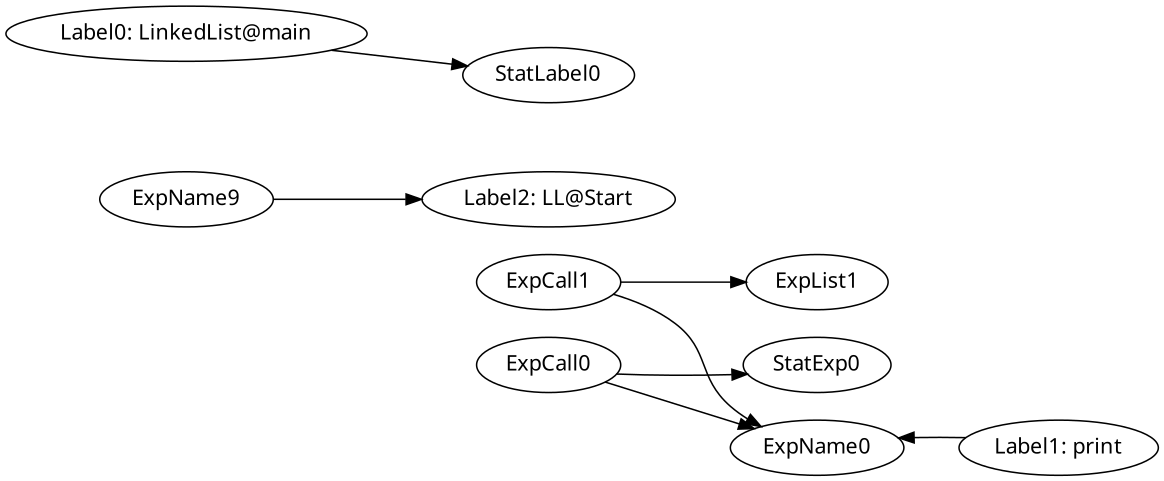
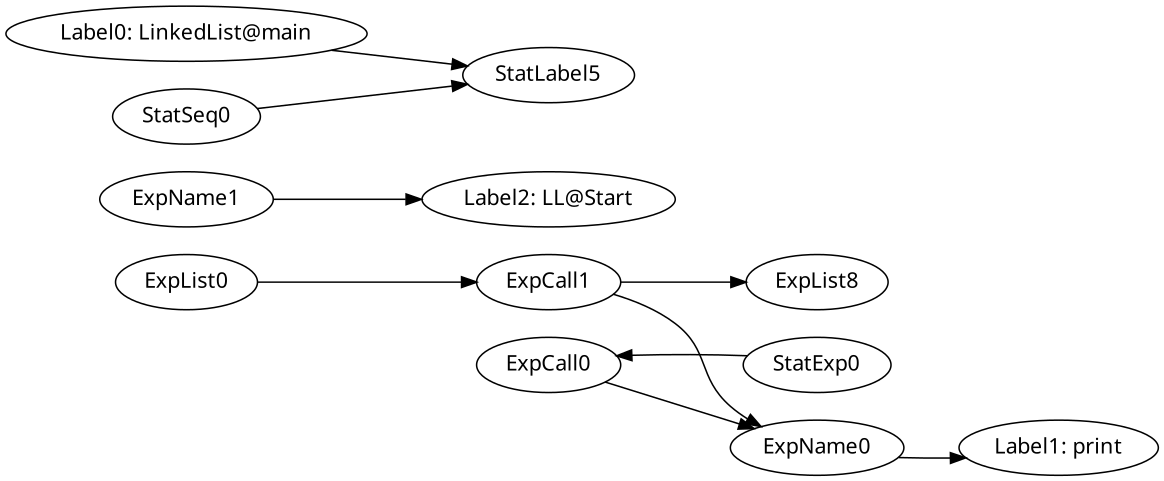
(549, 75) -> (549, 75)
none -> (187, 117)
(187, 199) -> (187, 199)
none -> (187, 282)
(817, 282) -> (817, 282)
(674, 375) -> (687, 355)
(940, 437) -> (924, 458)
